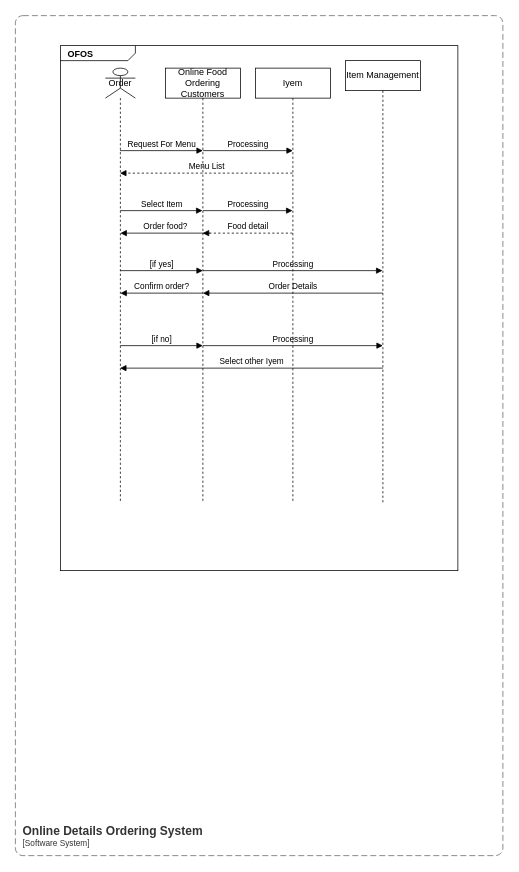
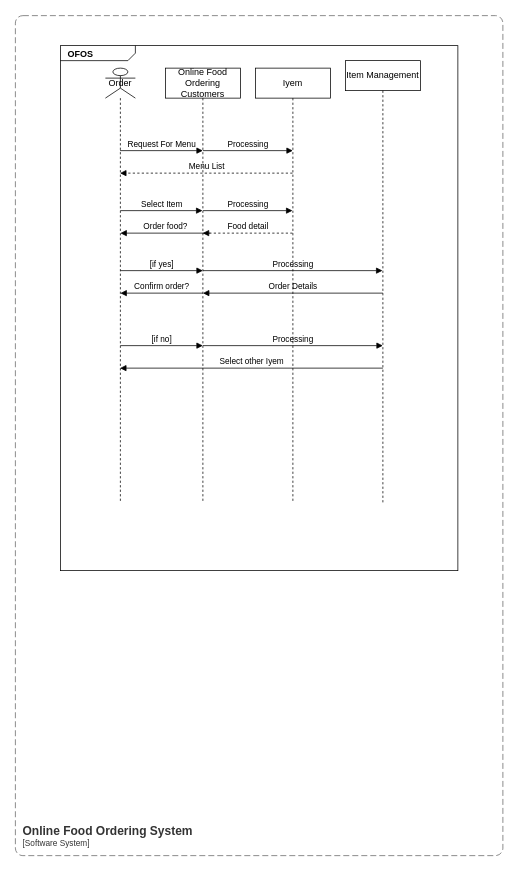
(84, 837) -> (79, 837)
